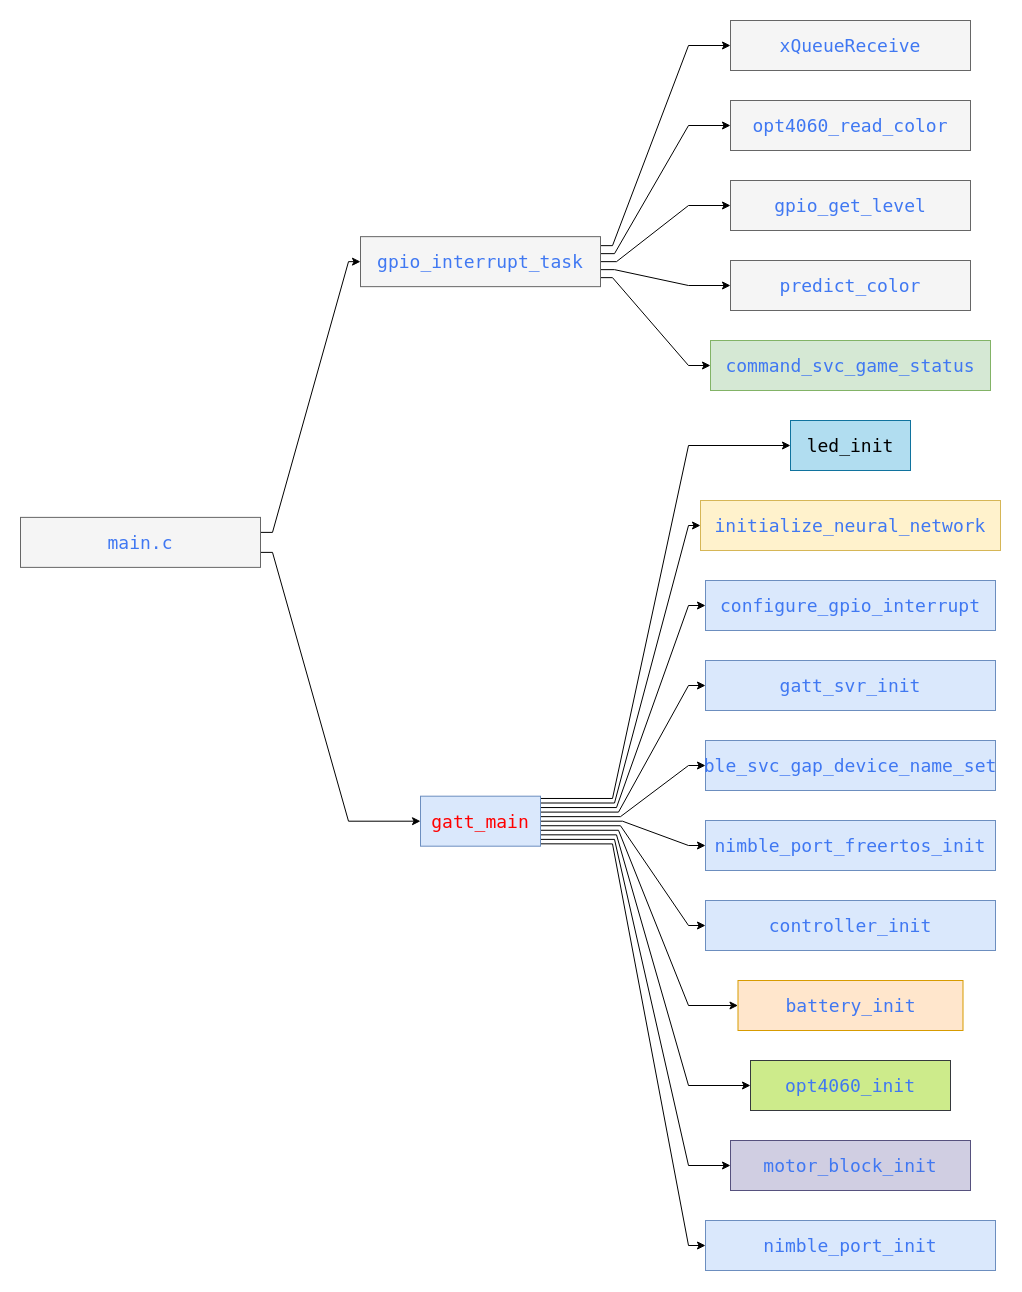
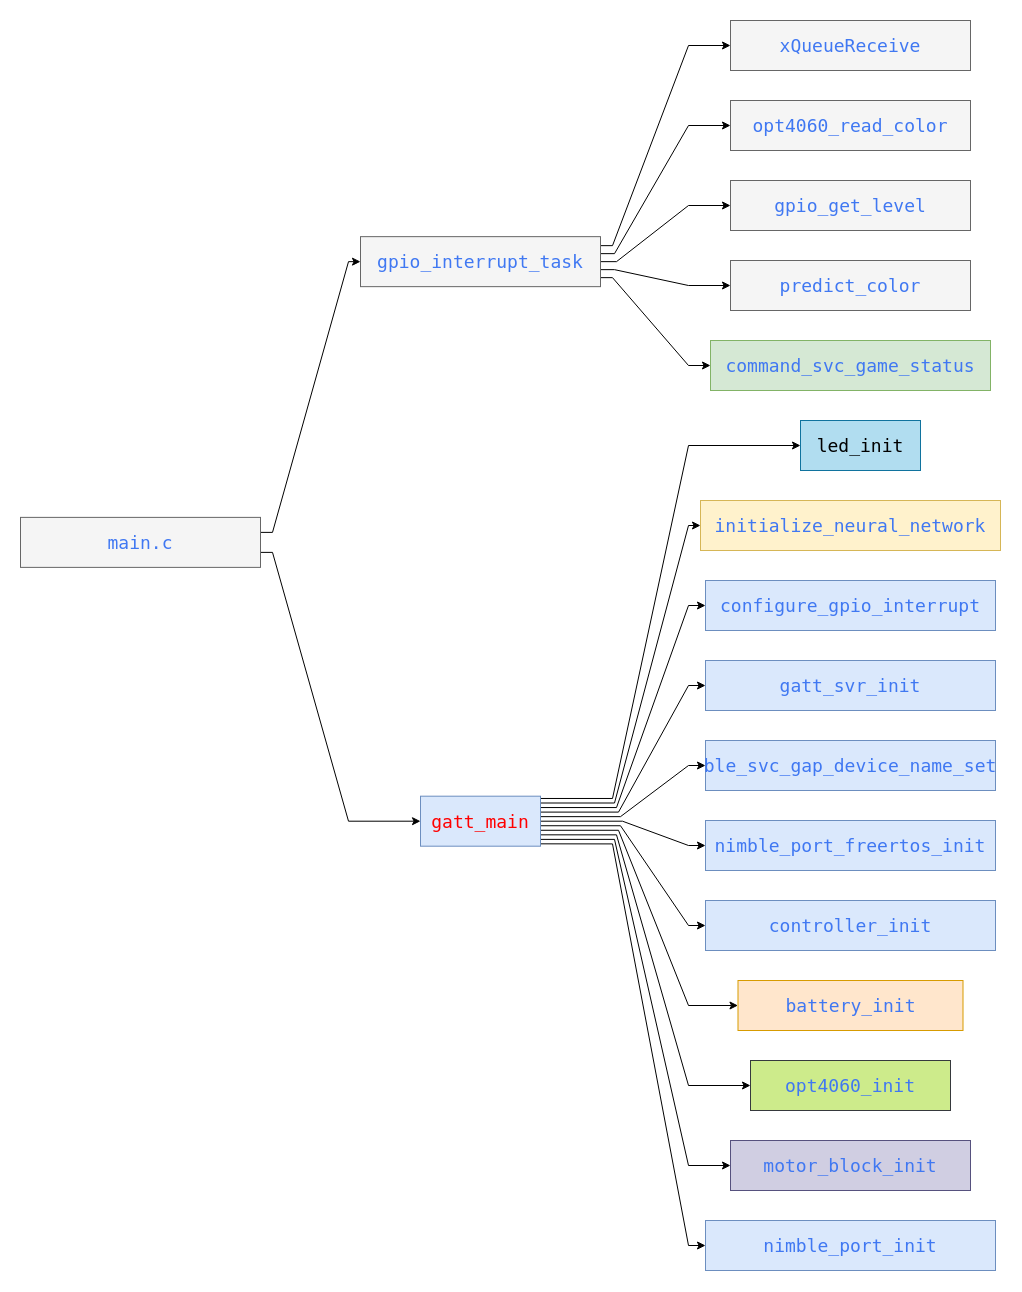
(851, 446) -> (861, 446)
